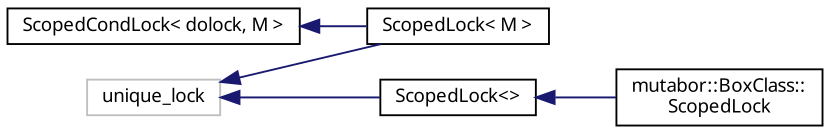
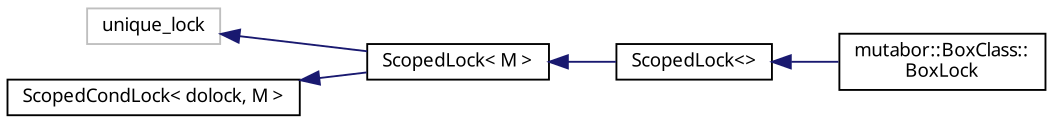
(310, 97) -> (592, 62)
(719, 97) -> (942, 62)
